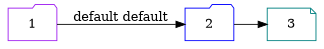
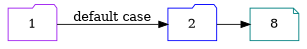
(121, 18) -> (112, 18)
(292, 24) -> (274, 24)
